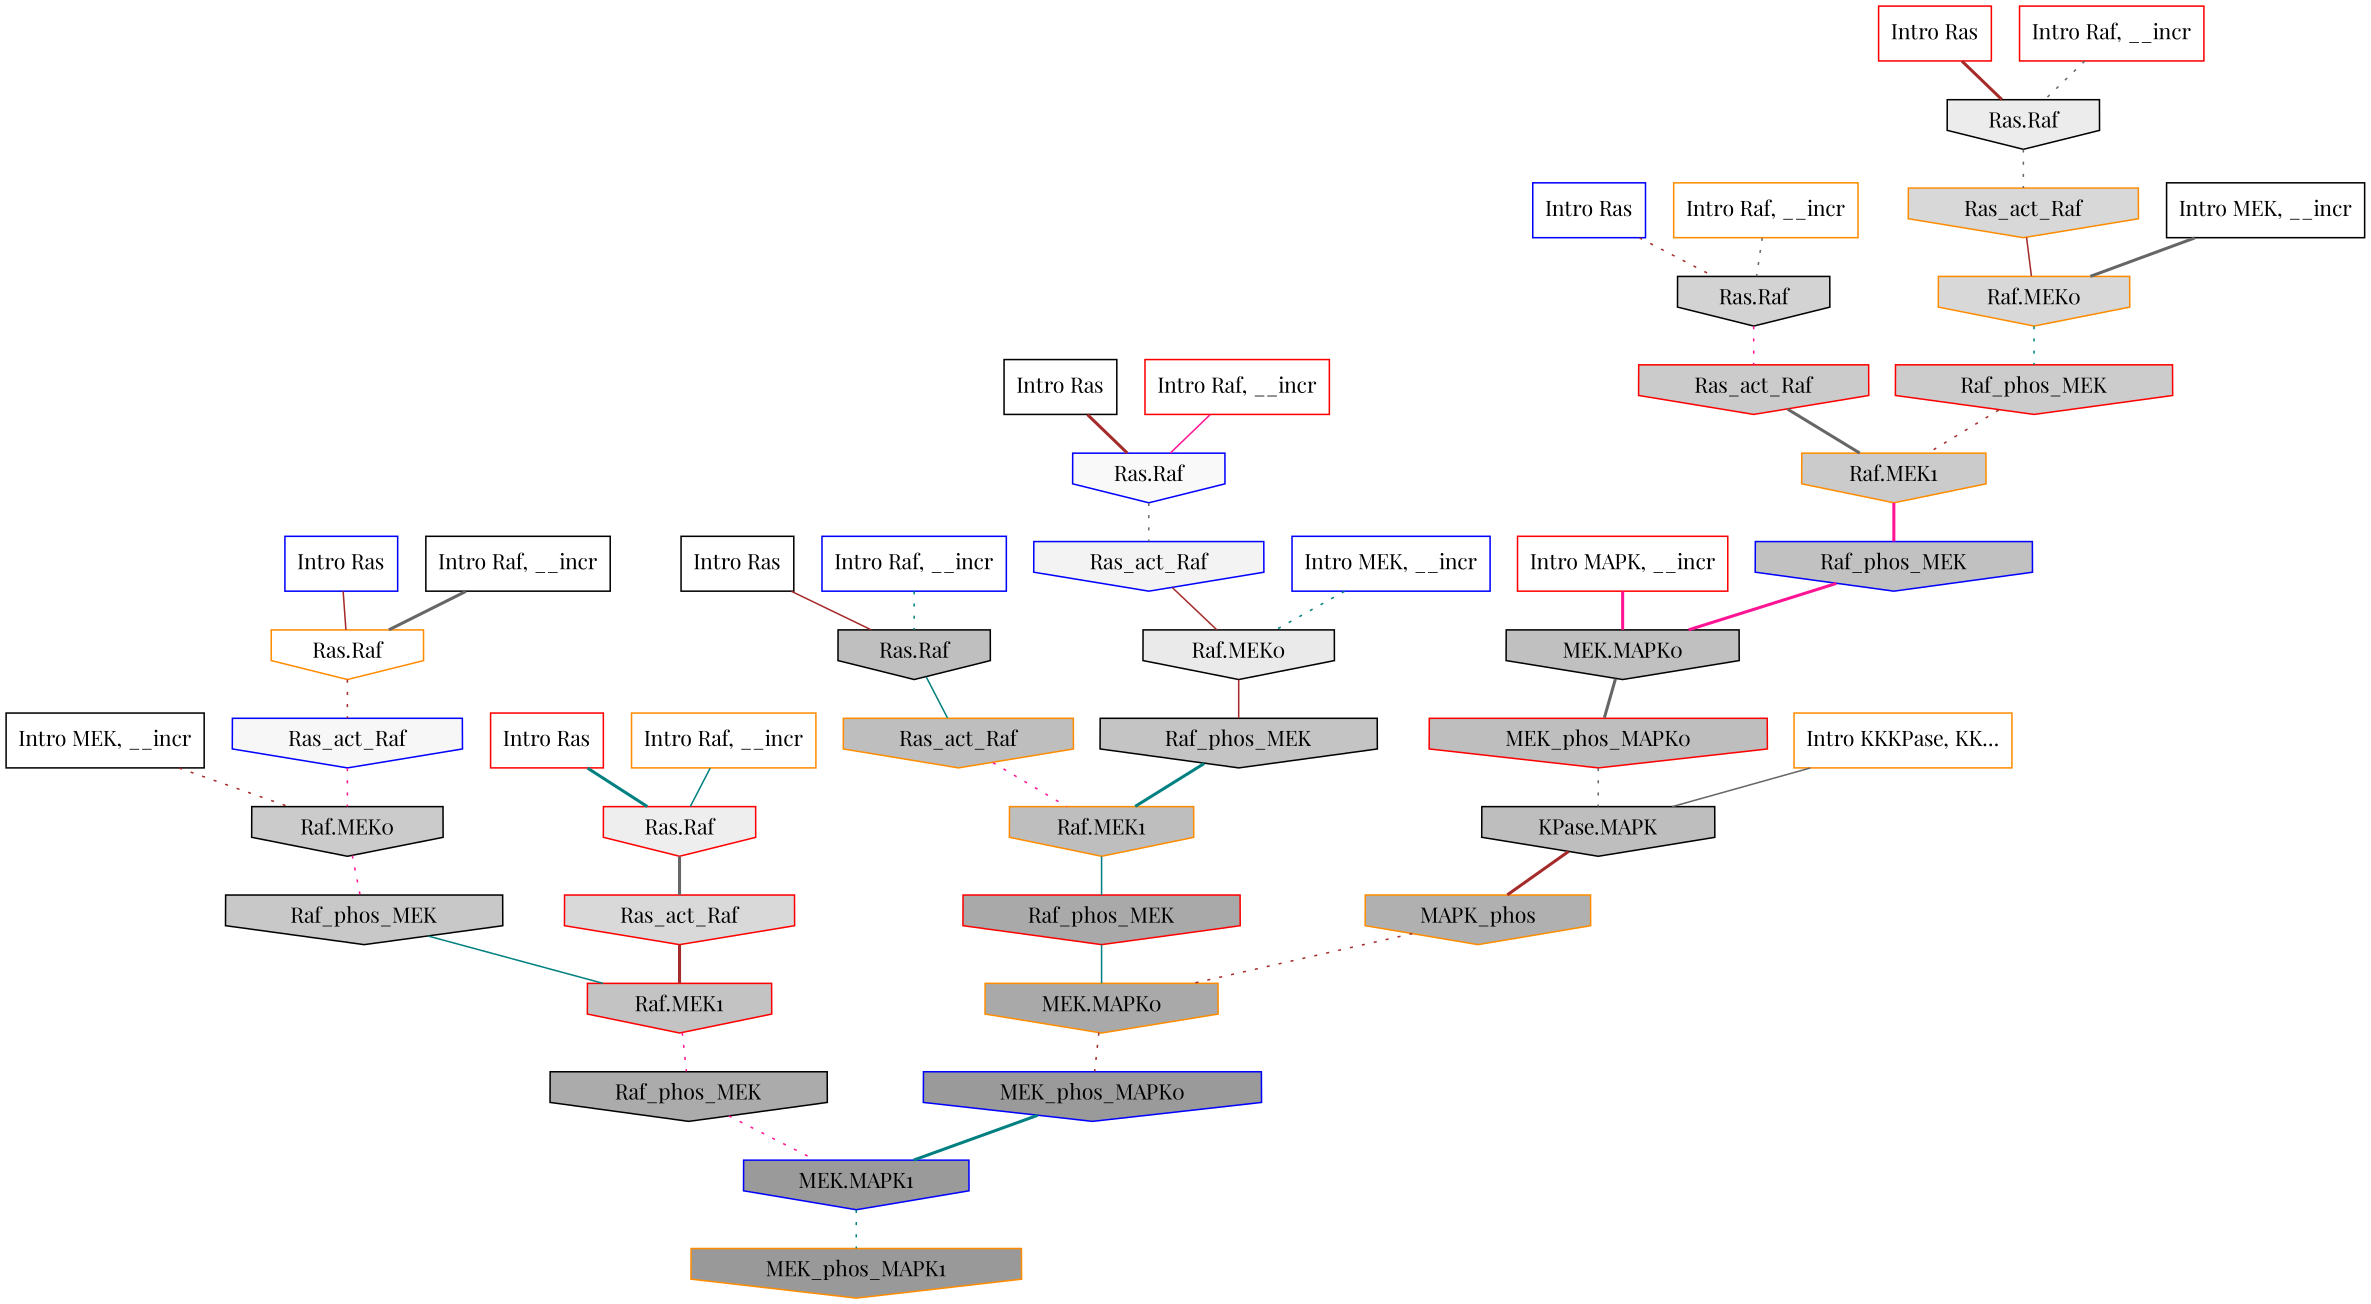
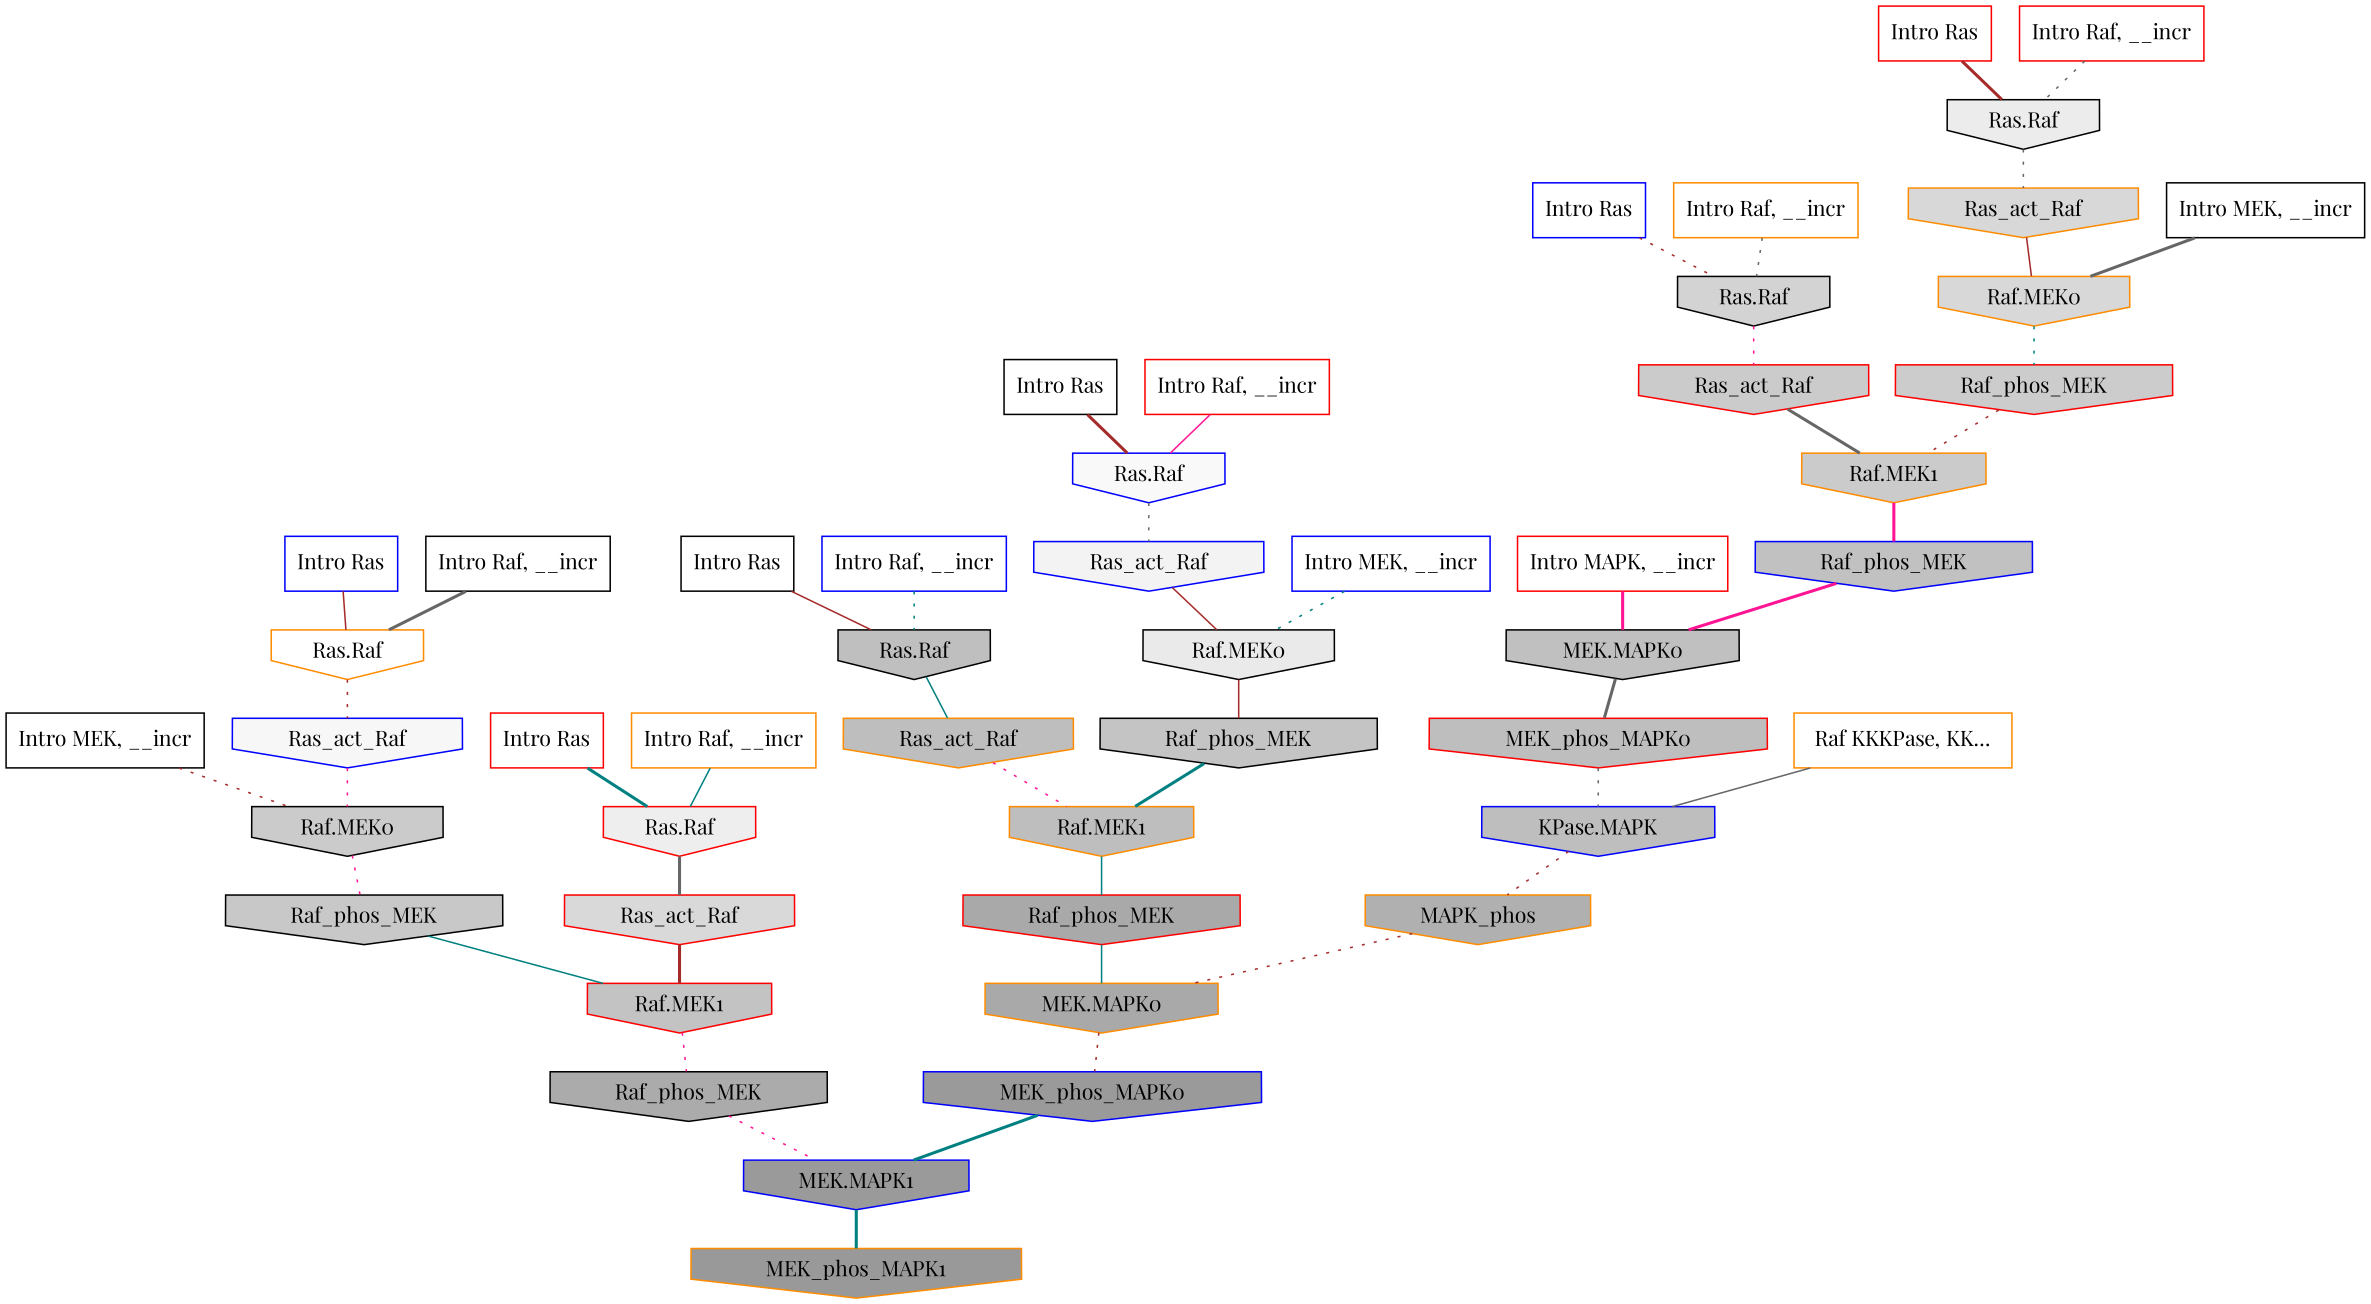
(1903, 740) -> (1903, 740)
(1598, 829) -> (1598, 829)
(1538, 873) -> (1538, 873)
(856, 1229) -> (856, 1229)
